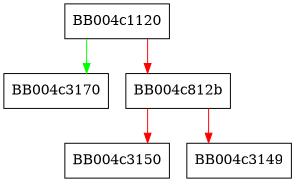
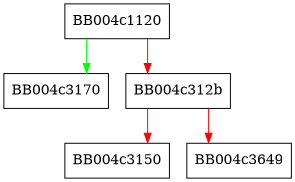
(178, 91) -> (178, 91)
(239, 161) -> (239, 161)
